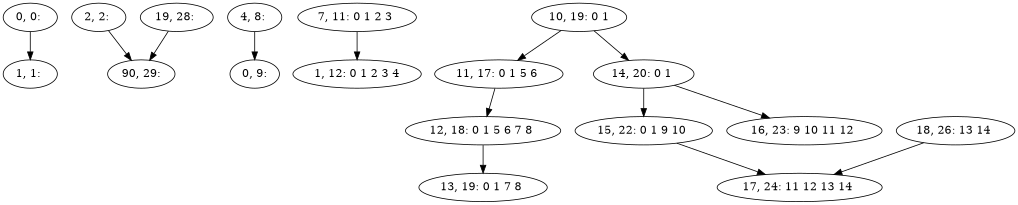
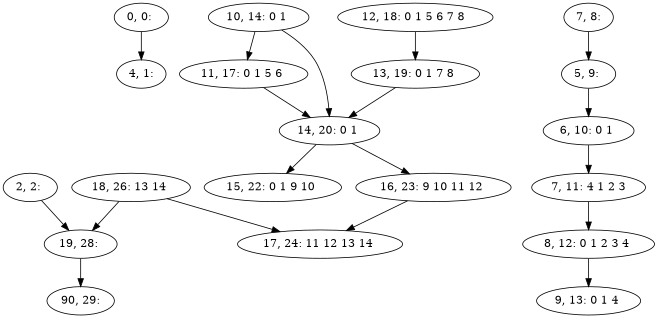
(255, 17) -> (589, 17)
(357, 17) -> (589, 187)
(579, 17) -> (259, 17)
(118, 42) -> (52, 212)
(30, 74) -> (141, 74)
(255, 74) -> (589, 74)
(357, 74) -> (589, 244)
(492, 99) -> (284, 100)
none -> (376, 100)
none -> (589, 131)
(717, 157) -> (380, 214)
none -> (108, 213)
none -> (589, 301)
